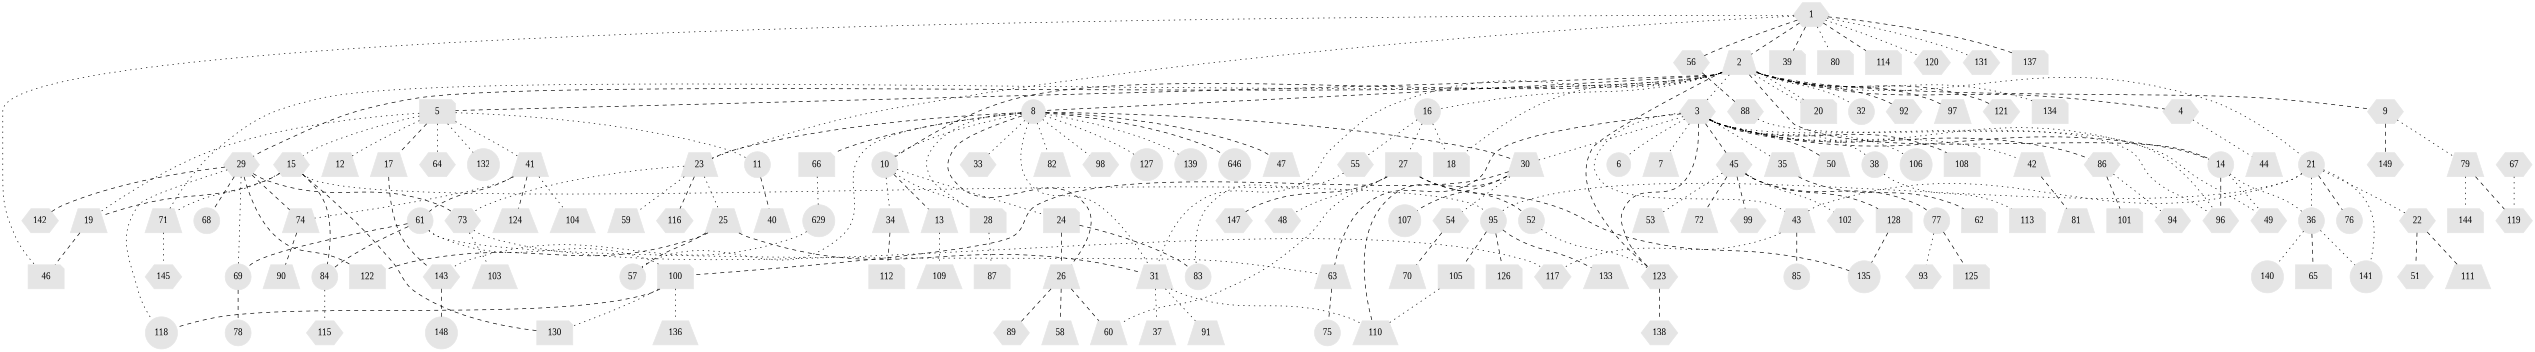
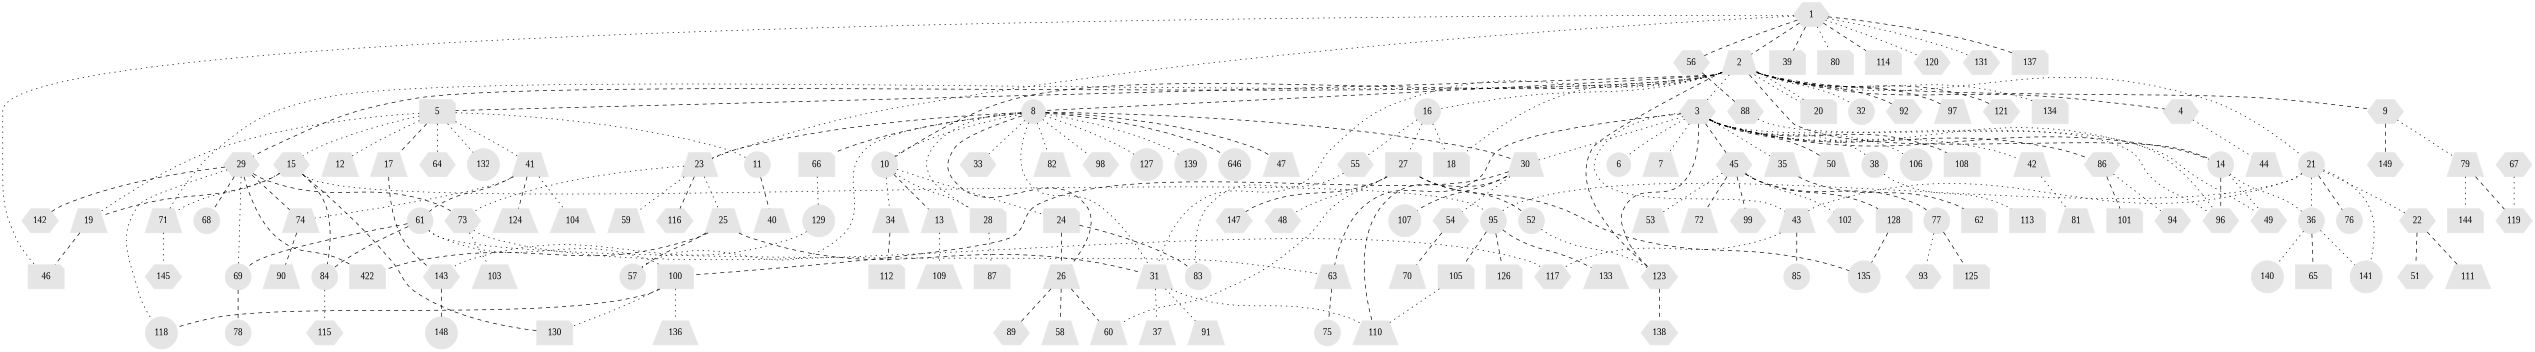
(2051, 189) -> (2051, 189)
(819, 221) -> (819, 221)
(367, 277) -> (367, 277)
